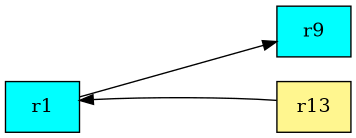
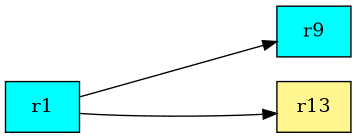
(185, 98) -> (171, 116)
